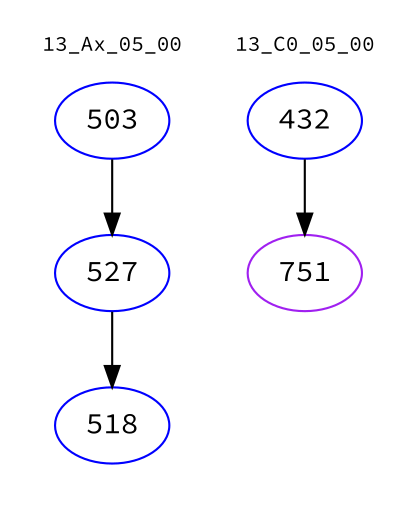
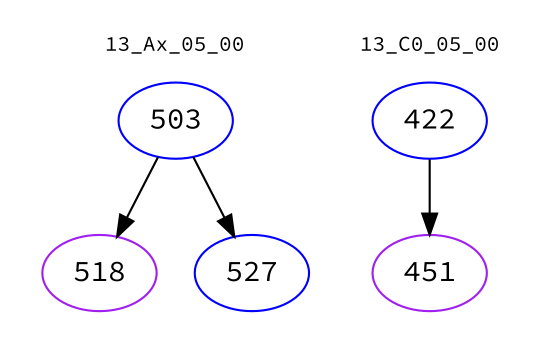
(305, 121) -> (430, 121)
(305, 273) -> (430, 273)
(112, 339) -> (142, 187)
(112, 425) -> (99, 273)
